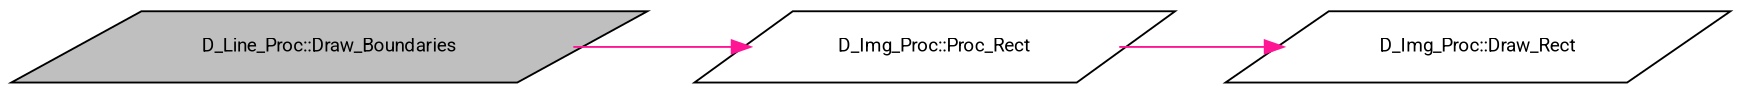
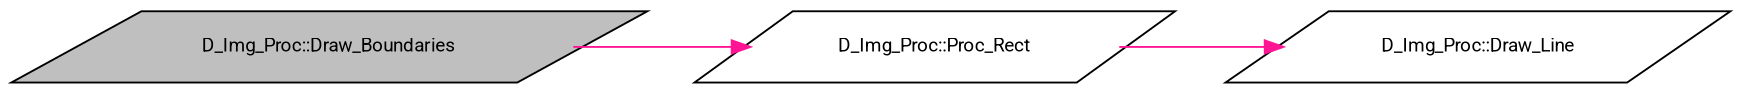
(329, 47) -> (329, 47)
(1478, 47) -> (1478, 47)
